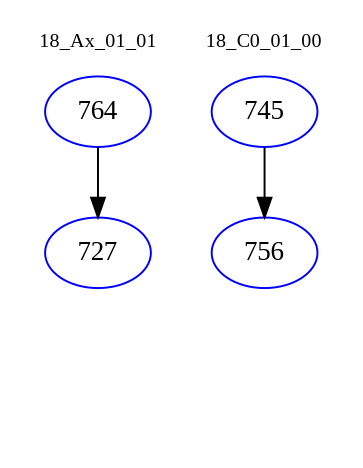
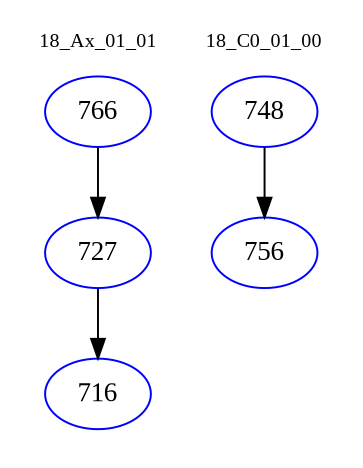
(98, 112) -> (98, 112)
(265, 112) -> (265, 112)
none -> (98, 394)
